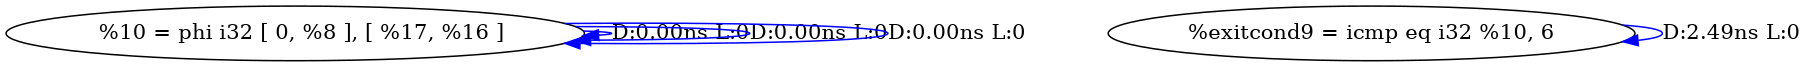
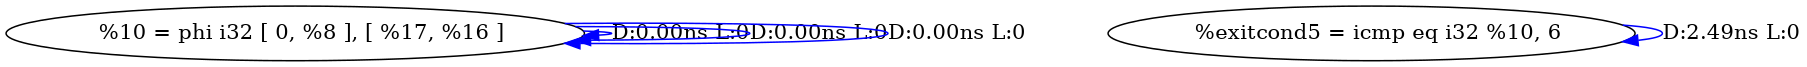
(1372, 33) -> (1372, 33)
